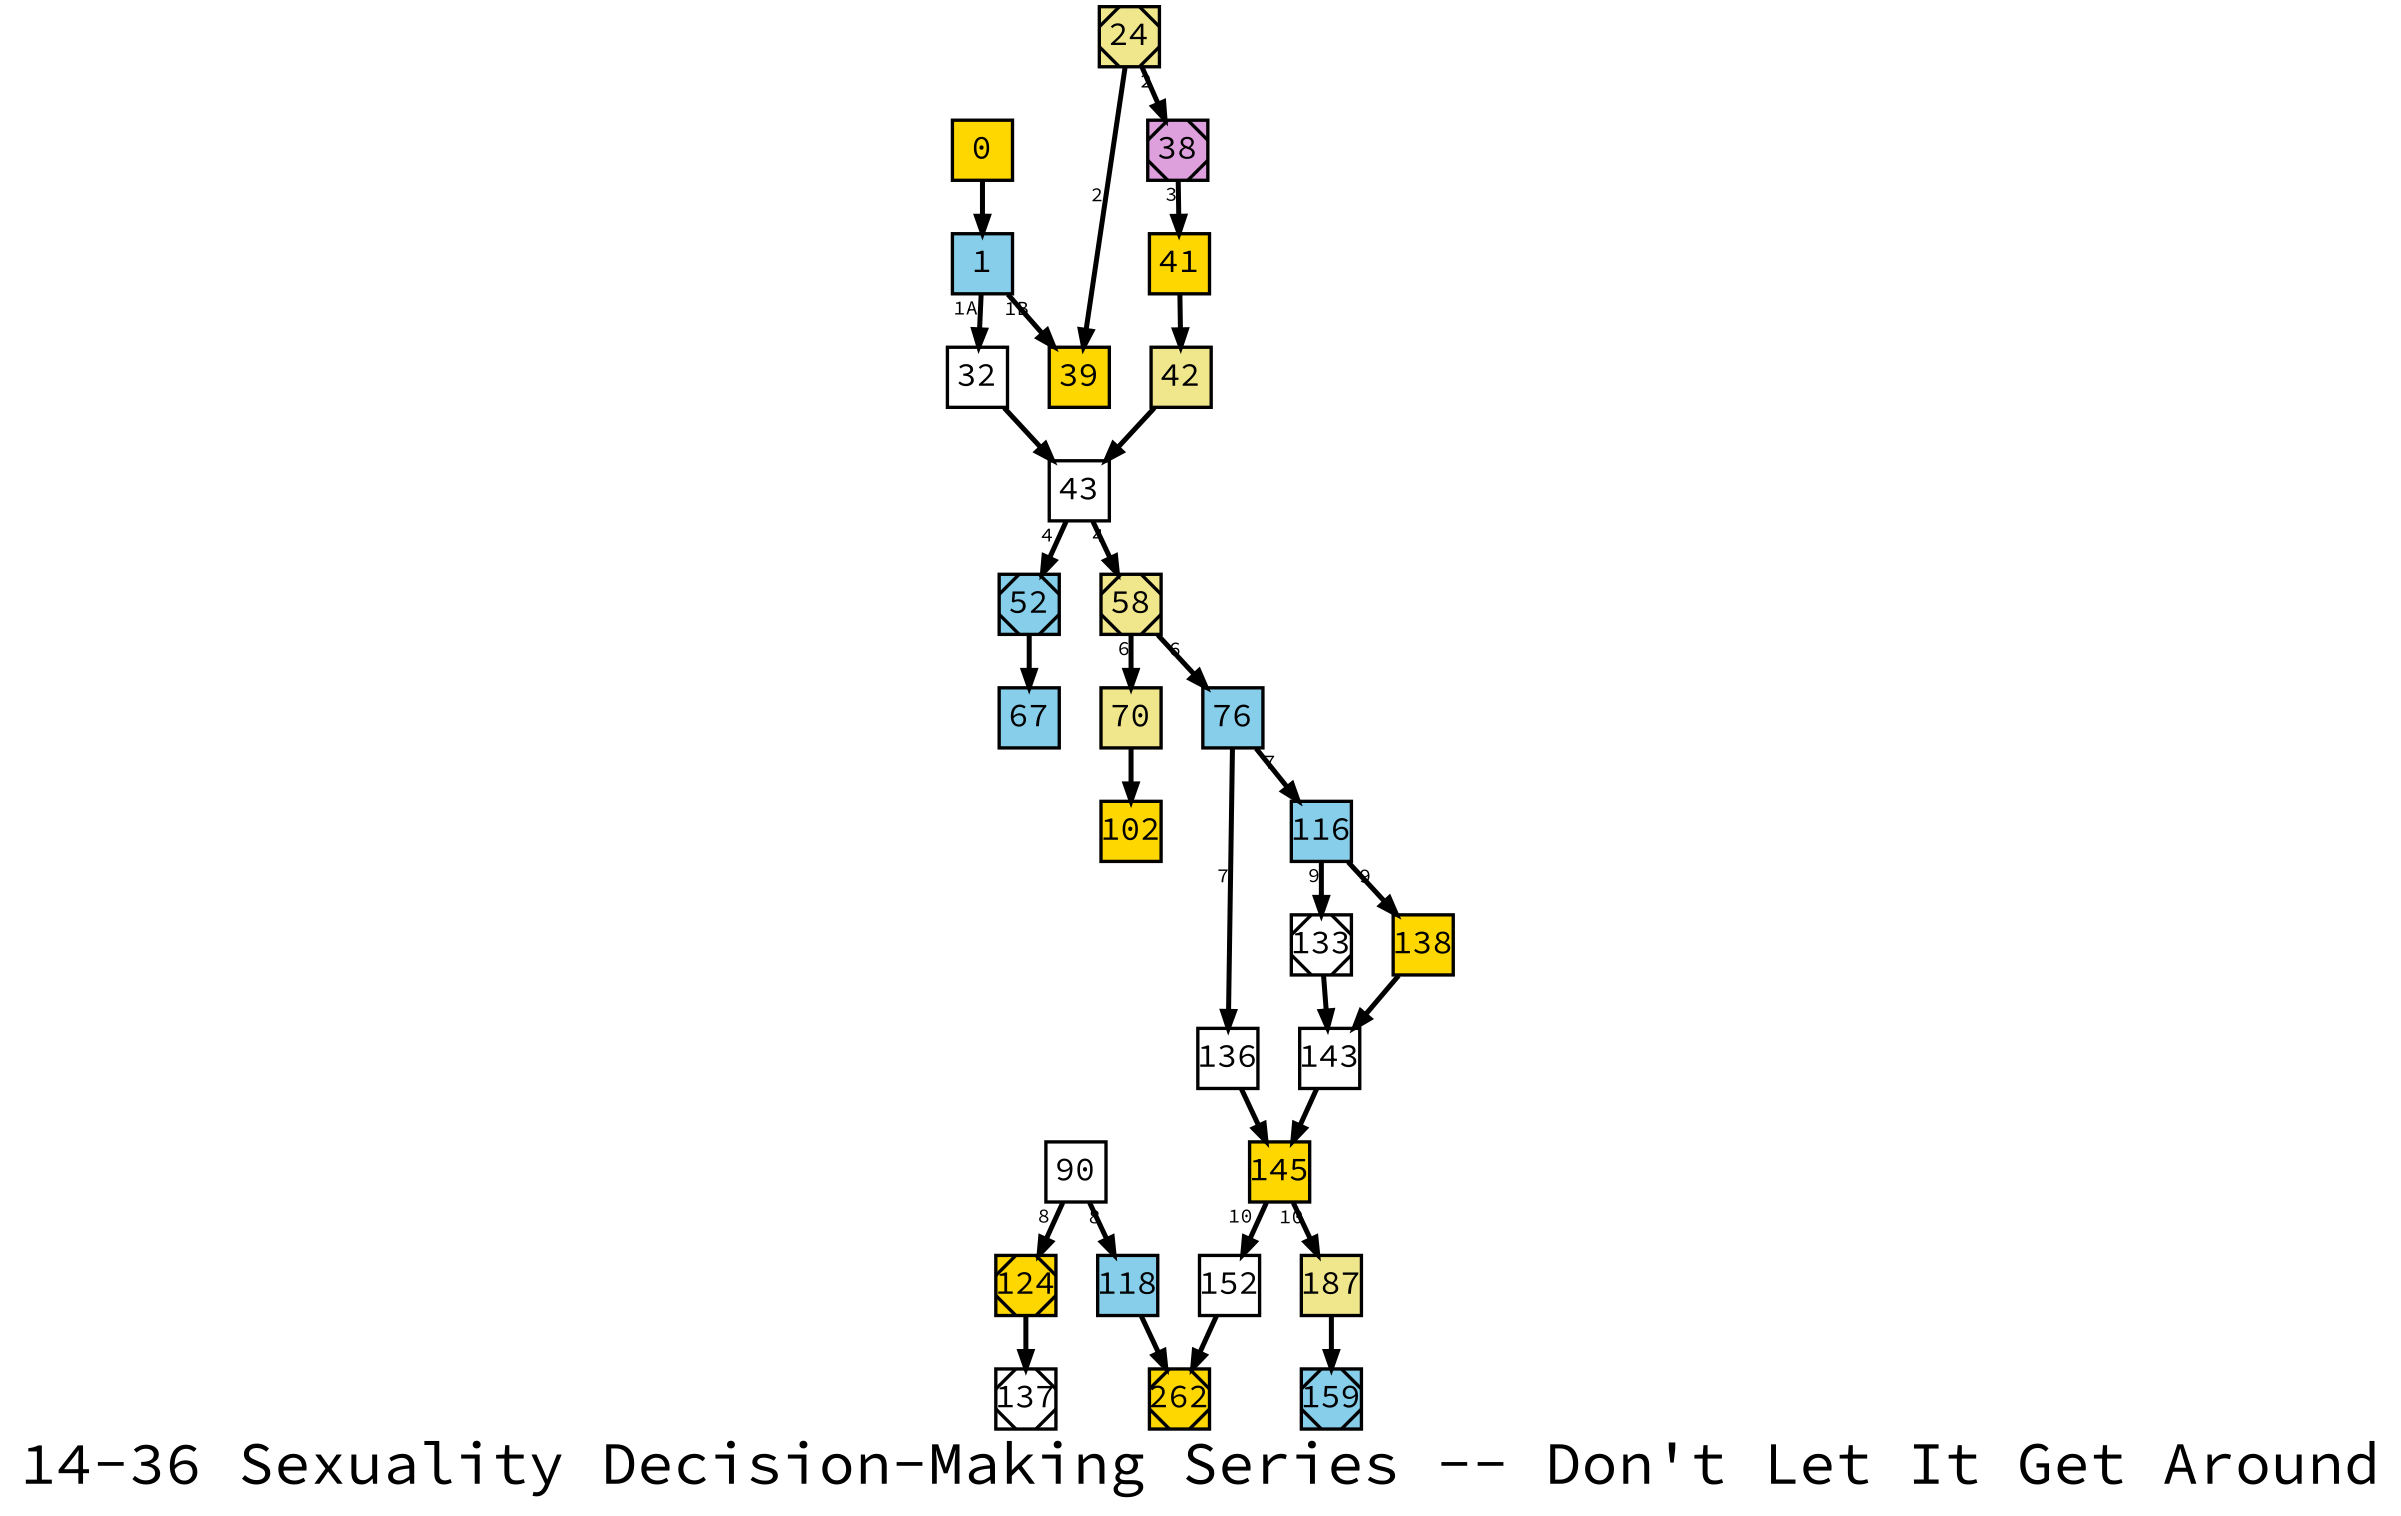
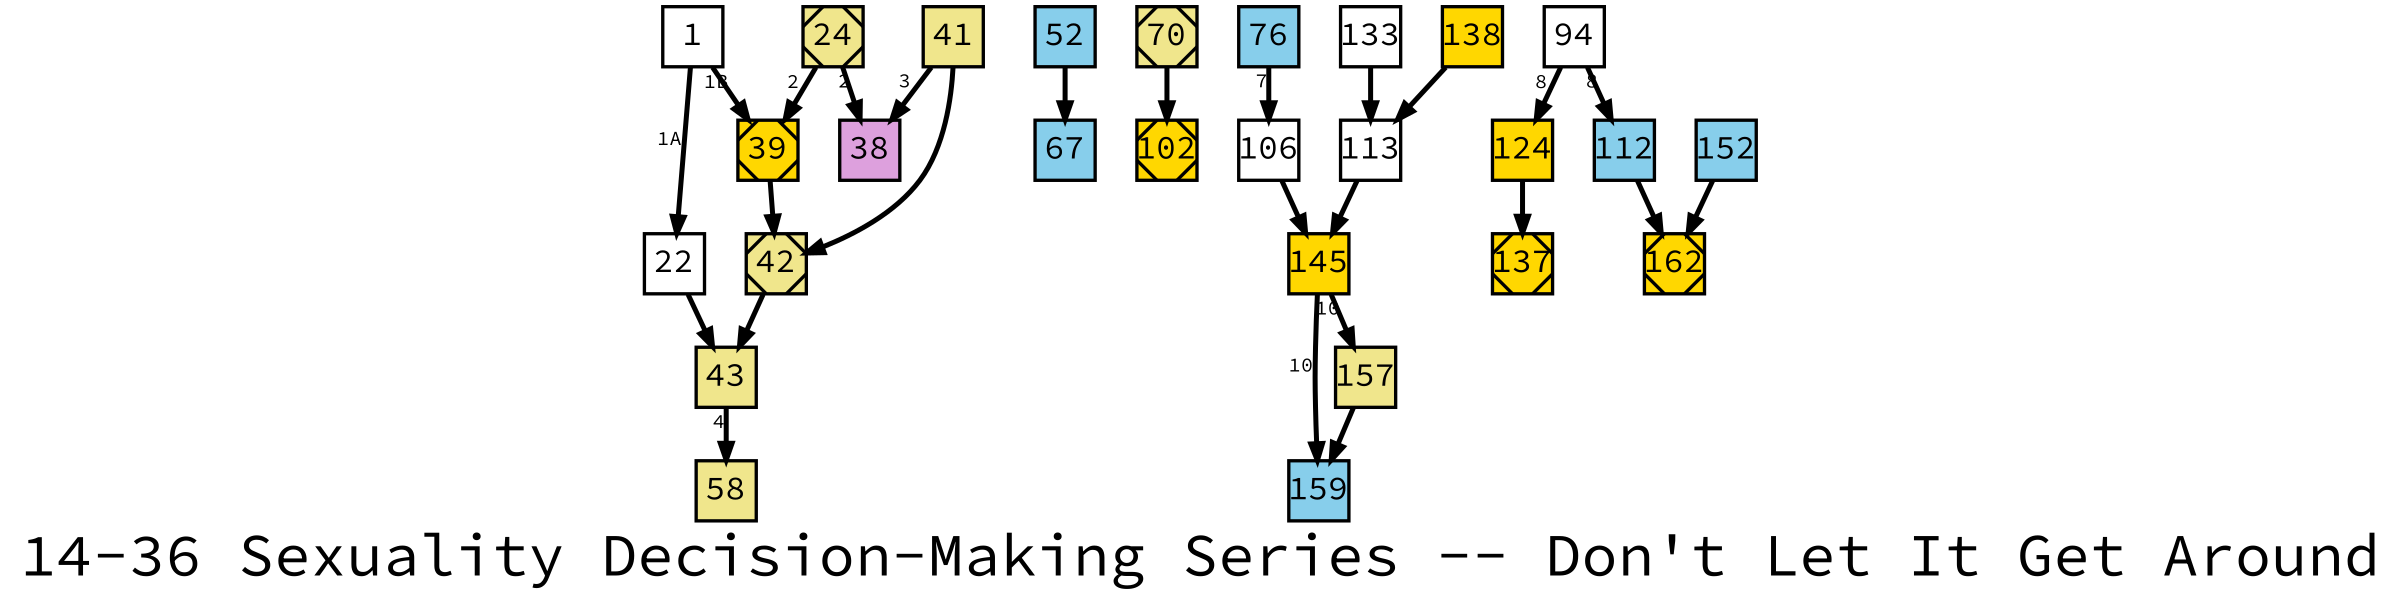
(982, 150) -> none
(1178, 150) -> (870, 150)
none -> (771, 199)
(1178, 199) -> (917, 87)
(982, 264) -> (693, 37)
(1179, 264) -> (953, 37)
(977, 377) -> (674, 264)
(1079, 377) -> (768, 150)
(1181, 377) -> (776, 264)
(1079, 491) -> (726, 377)
(1058, 539) -> none
(1029, 604) -> (1065, 37)
(1131, 604) -> (726, 491)
(1131, 653) -> none
(1176, 655) -> none
(1131, 718) -> (1167, 37)
(1131, 831) -> (1167, 150)
(1321, 831) -> none
(1321, 945) -> (1371, 37)
(1228, 1058) -> (1269, 150)
(1330, 1058) -> (1371, 150)
(1076, 1172) -> (1574, 37)
(1258, 1221) -> (1315, 369)
(1026, 1285) -> (1523, 150)
(1128, 1285) -> (1624, 150)
(1230, 1285) -> (1726, 150)
(1331, 1285) -> (1366, 377)
(1026, 1399) -> (1523, 264)
(1179, 1399) -> (1674, 264)
(1331, 1399) -> (1319, 491)
